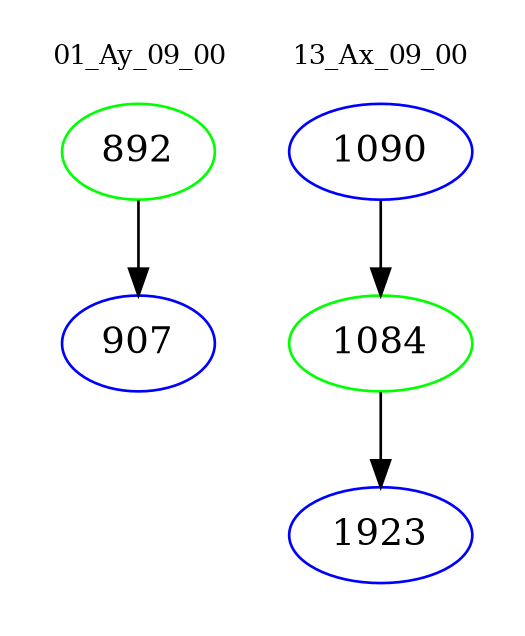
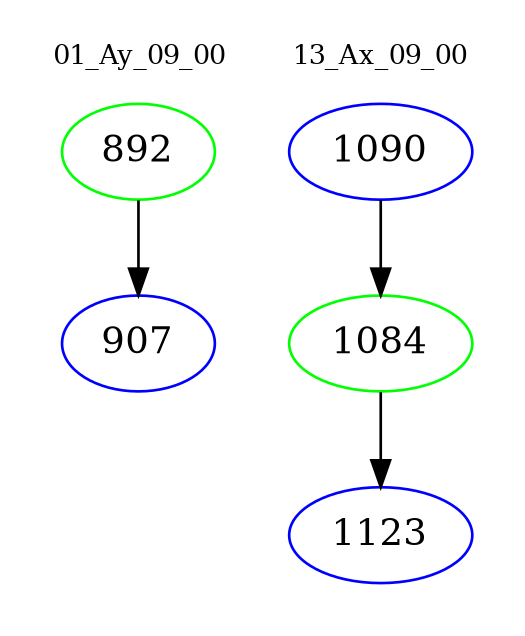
(381, 535) -> (381, 535)
